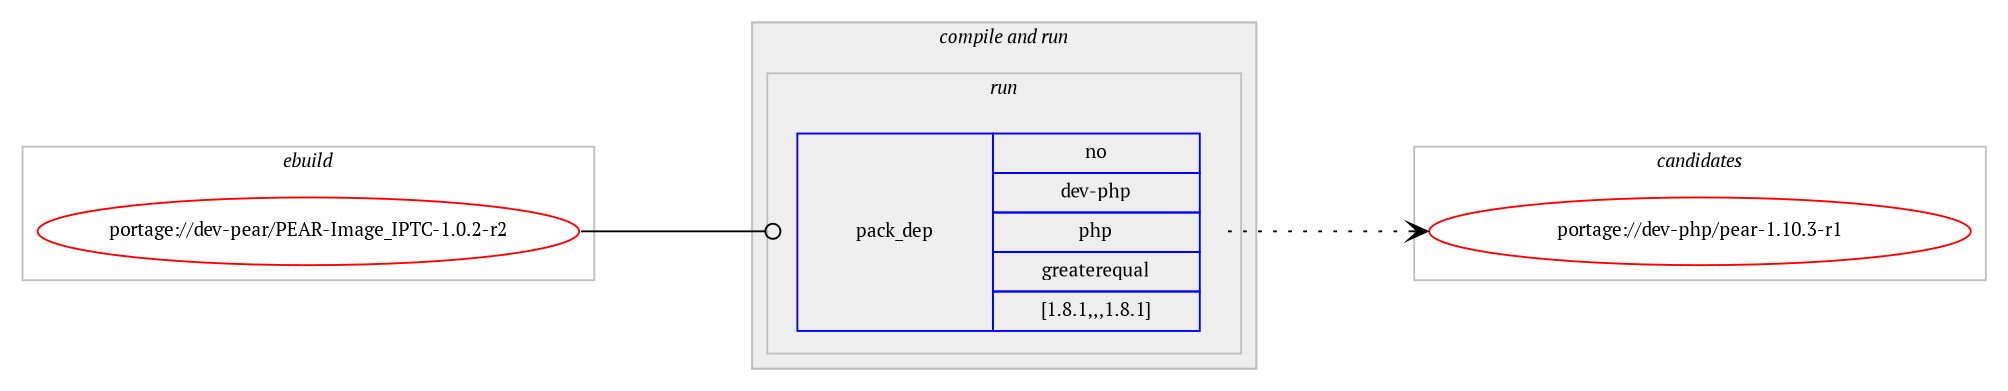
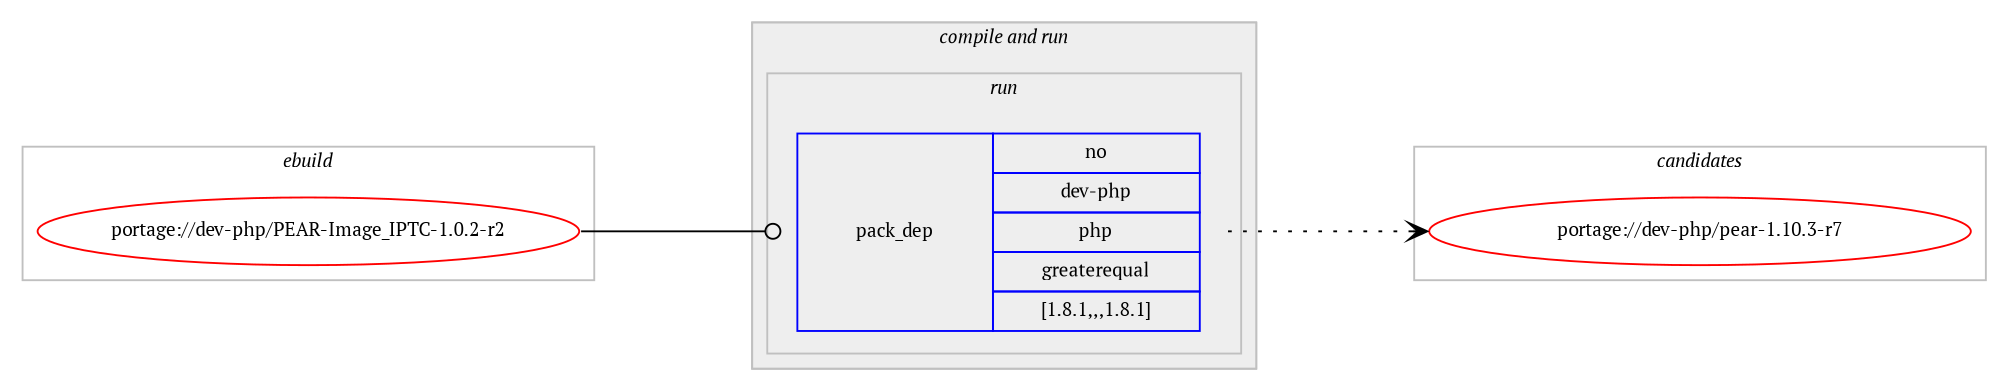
(308, 231) -> (308, 231)
(1700, 231) -> (1700, 231)
